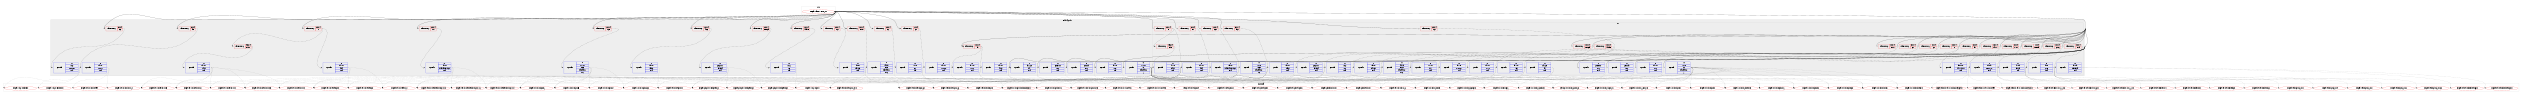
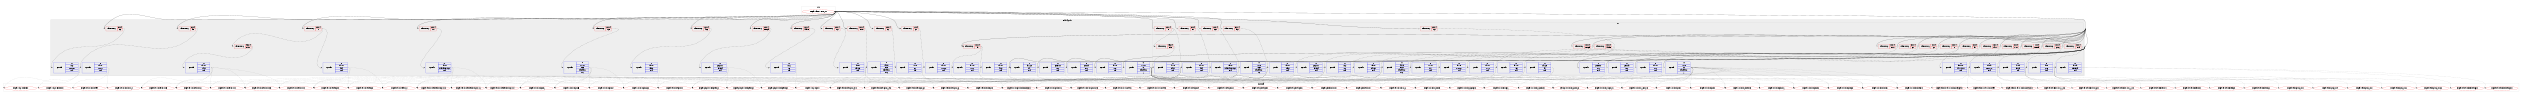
none -> (881, 88)
(1191, 88) -> (1191, 88)
